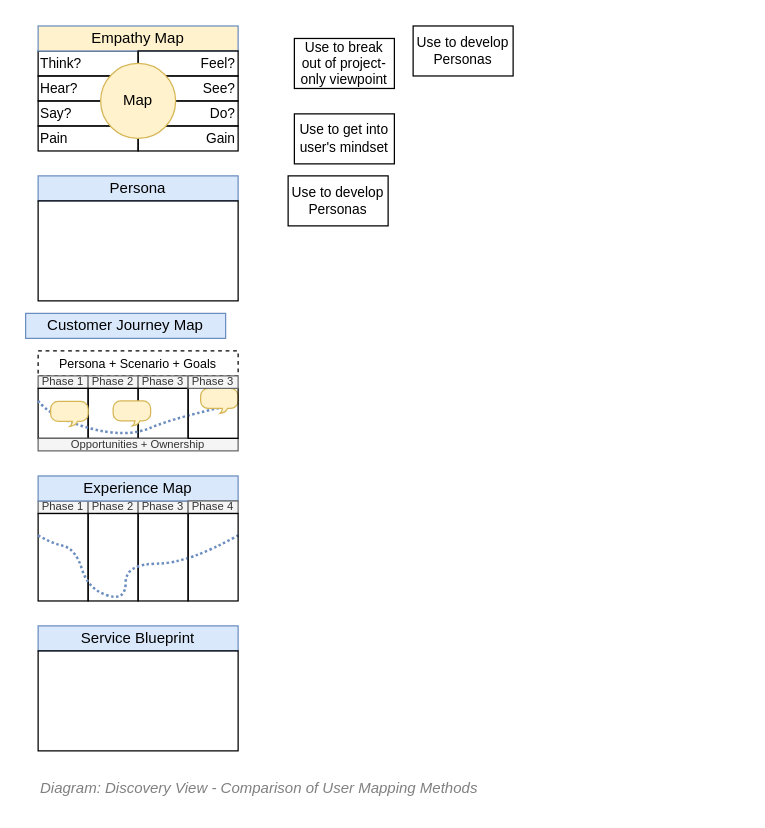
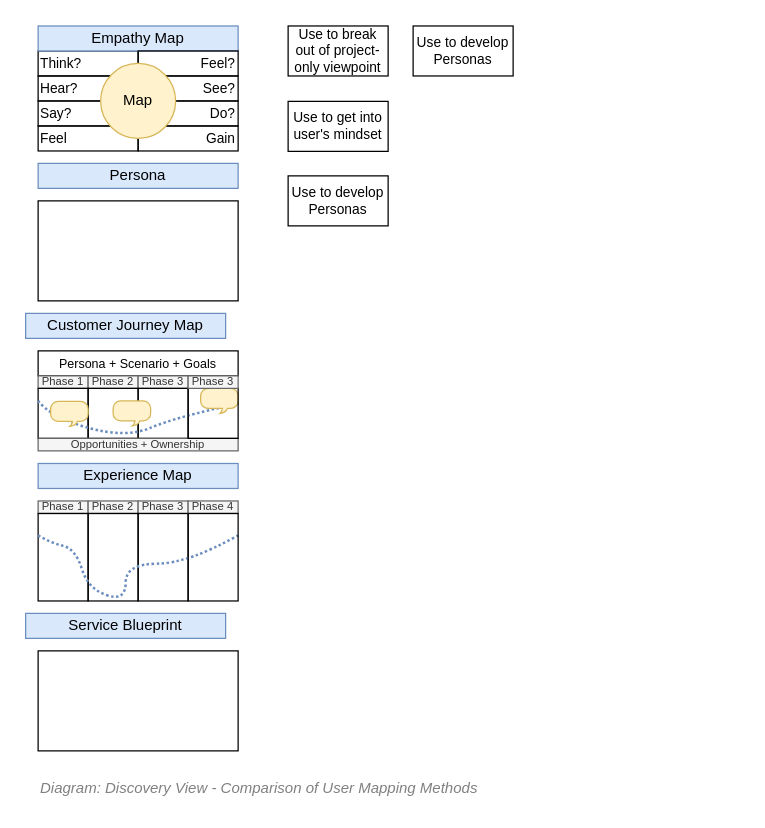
(138, 38) -> (138, 38)
(344, 63) -> (338, 51)
(54, 138) -> (54, 138)
(344, 139) -> (338, 126)
(138, 188) -> (138, 176)
(138, 363) -> (138, 363)
(138, 488) -> (138, 476)
(138, 638) -> (126, 626)
